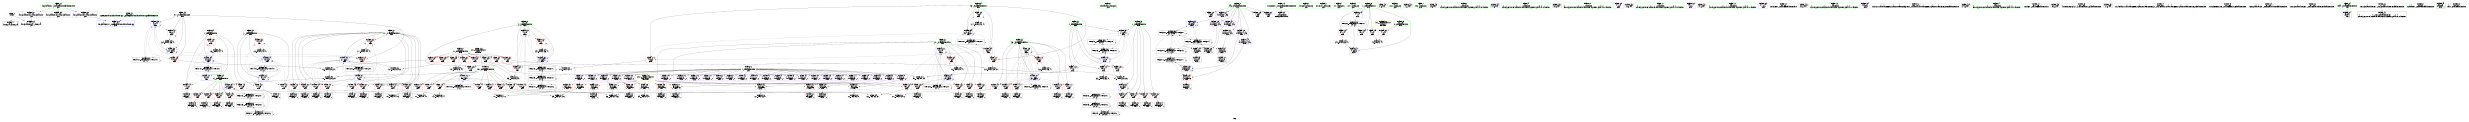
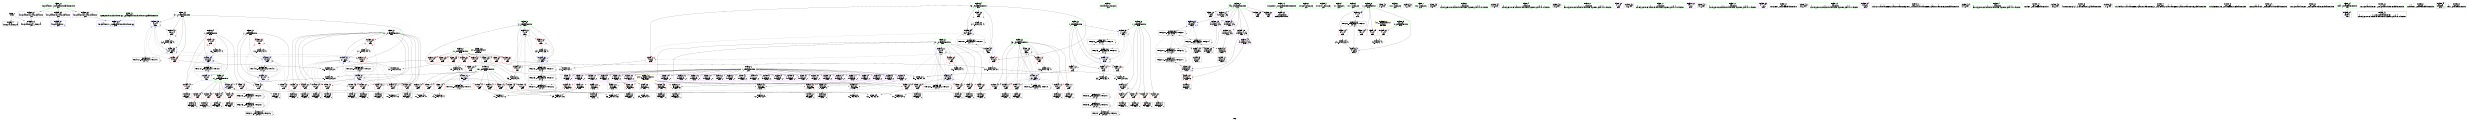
none -> (58, 24)
none -> (567, 78)
